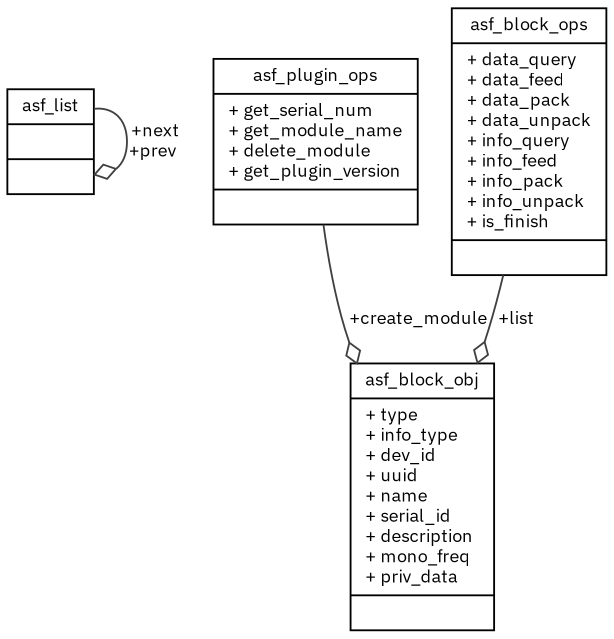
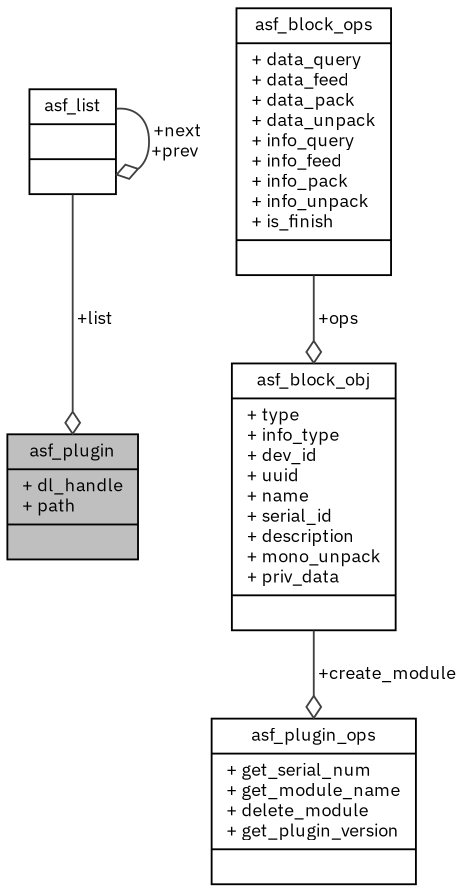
(334, 284) -> (314, 663)
(514, 319) -> (337, 319)
none -> (73, 497)
(419, 557) -> (314, 557)
